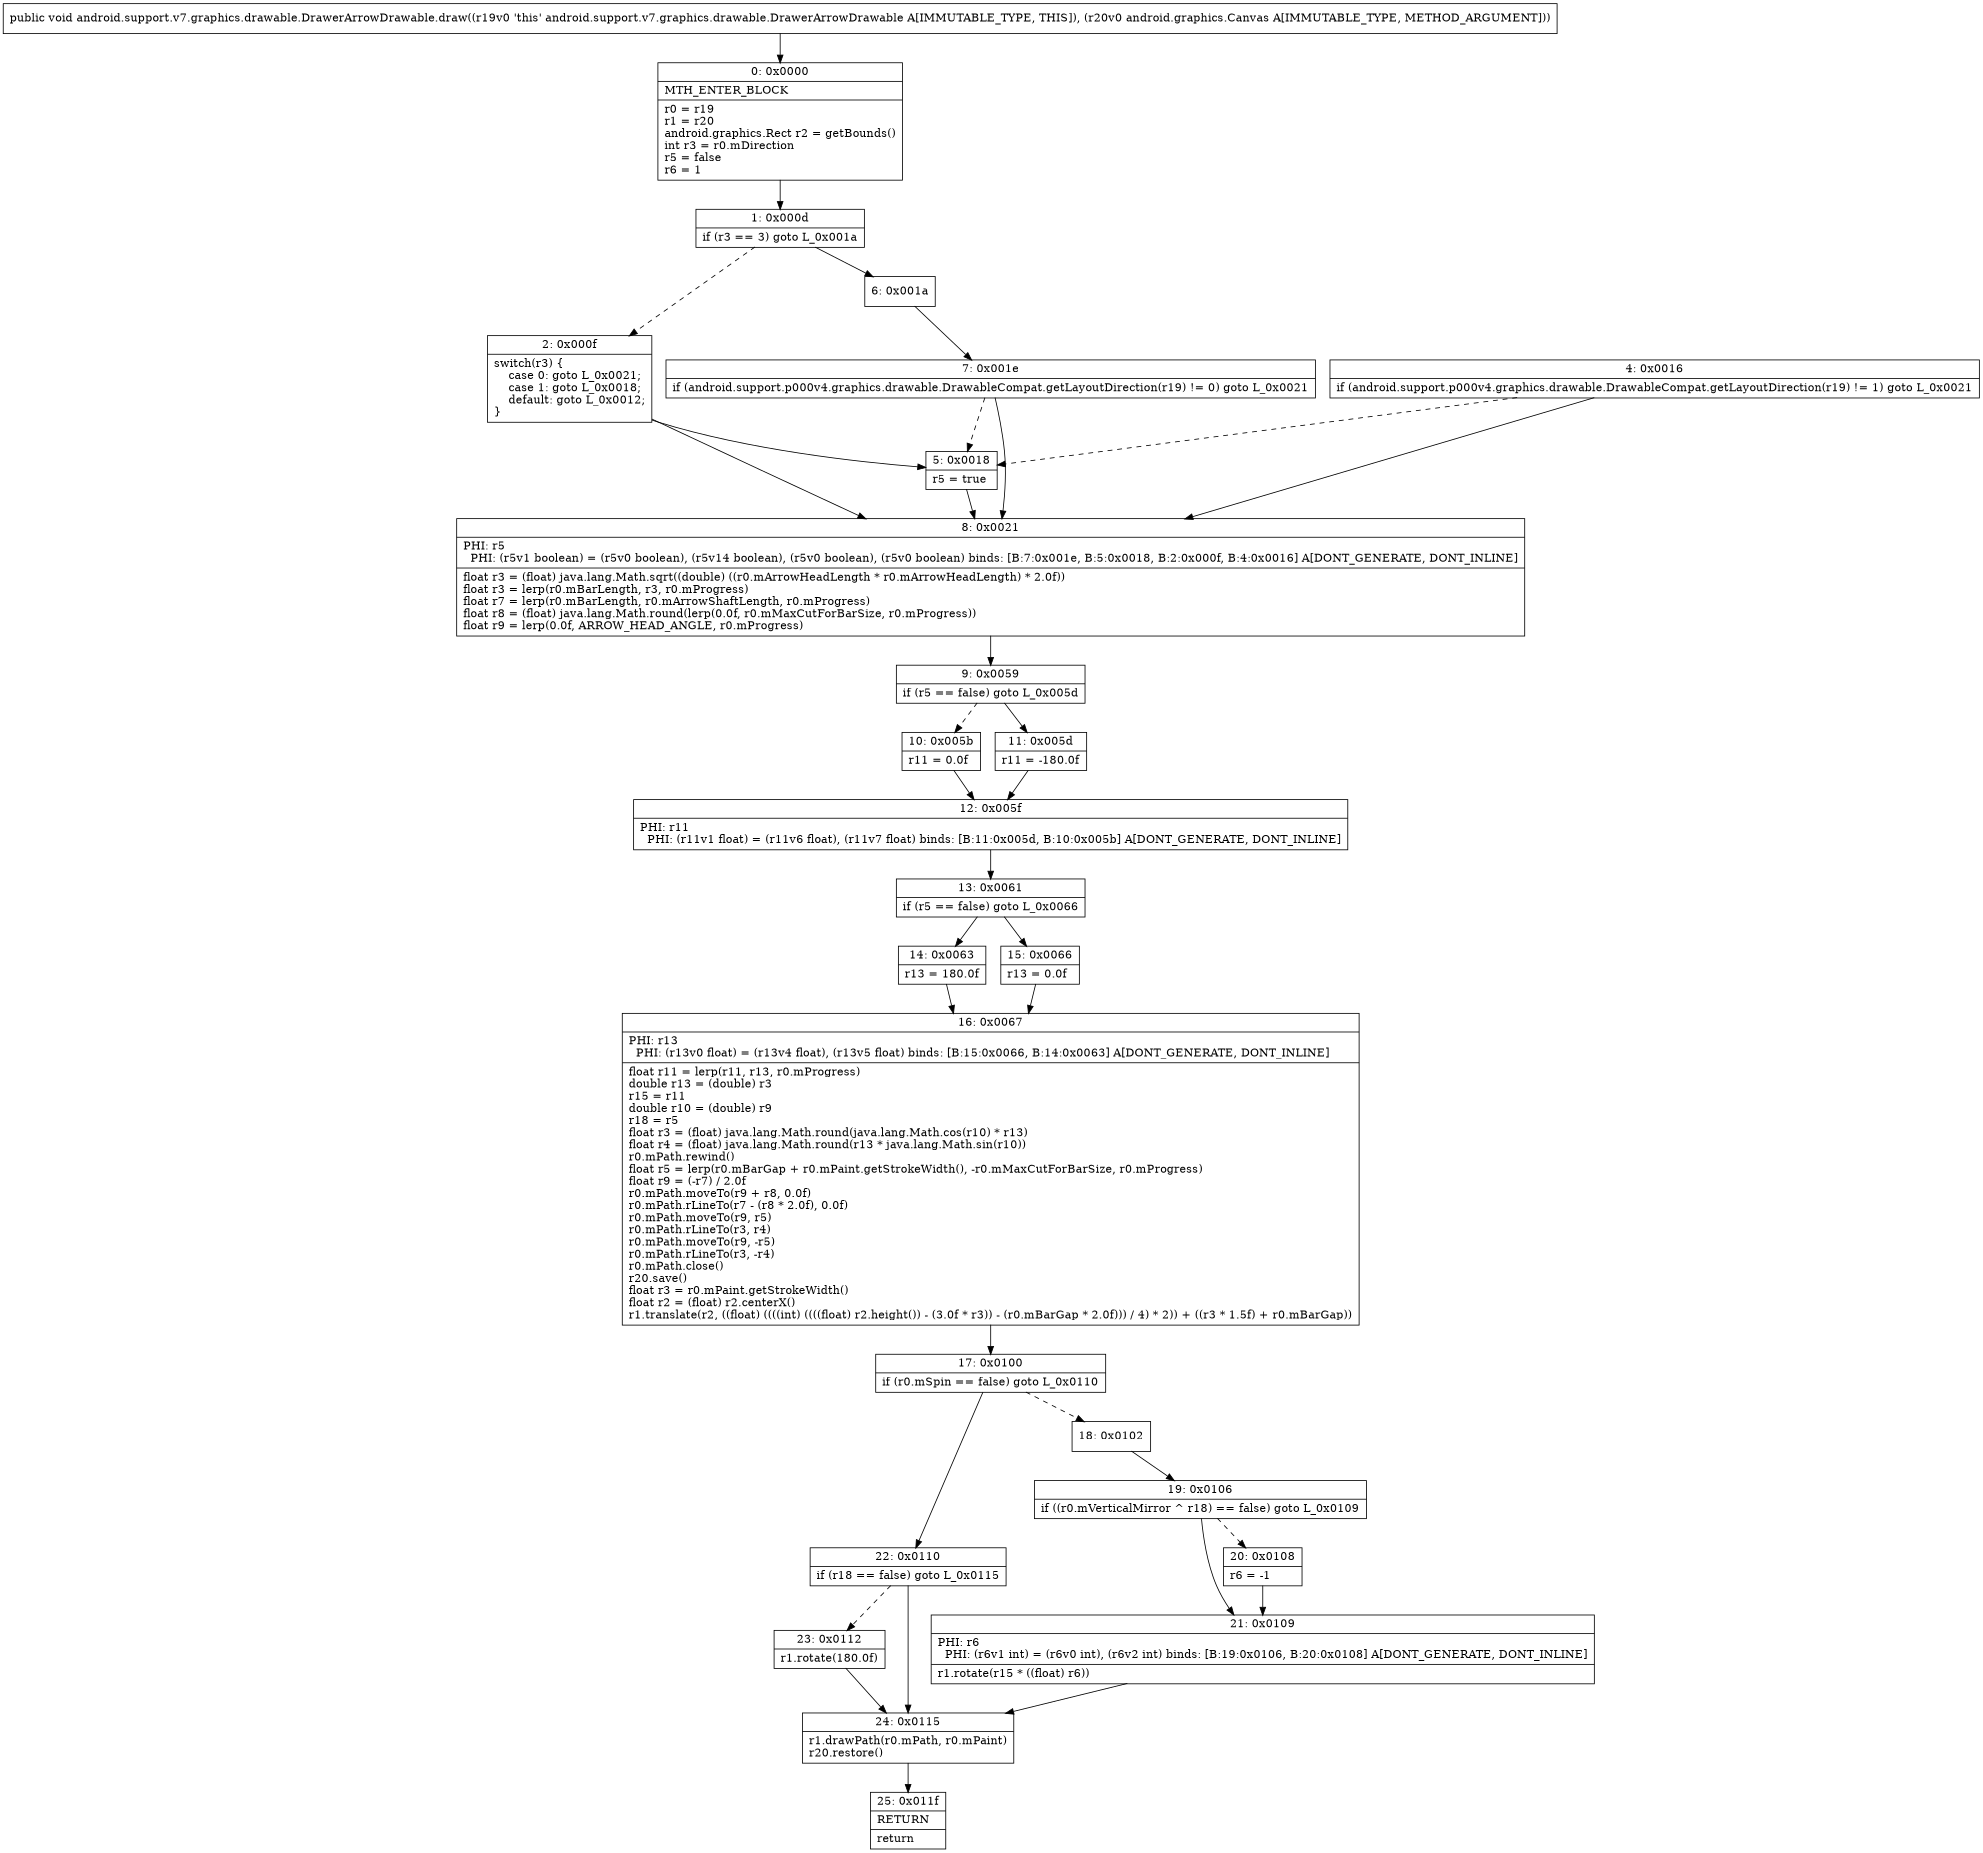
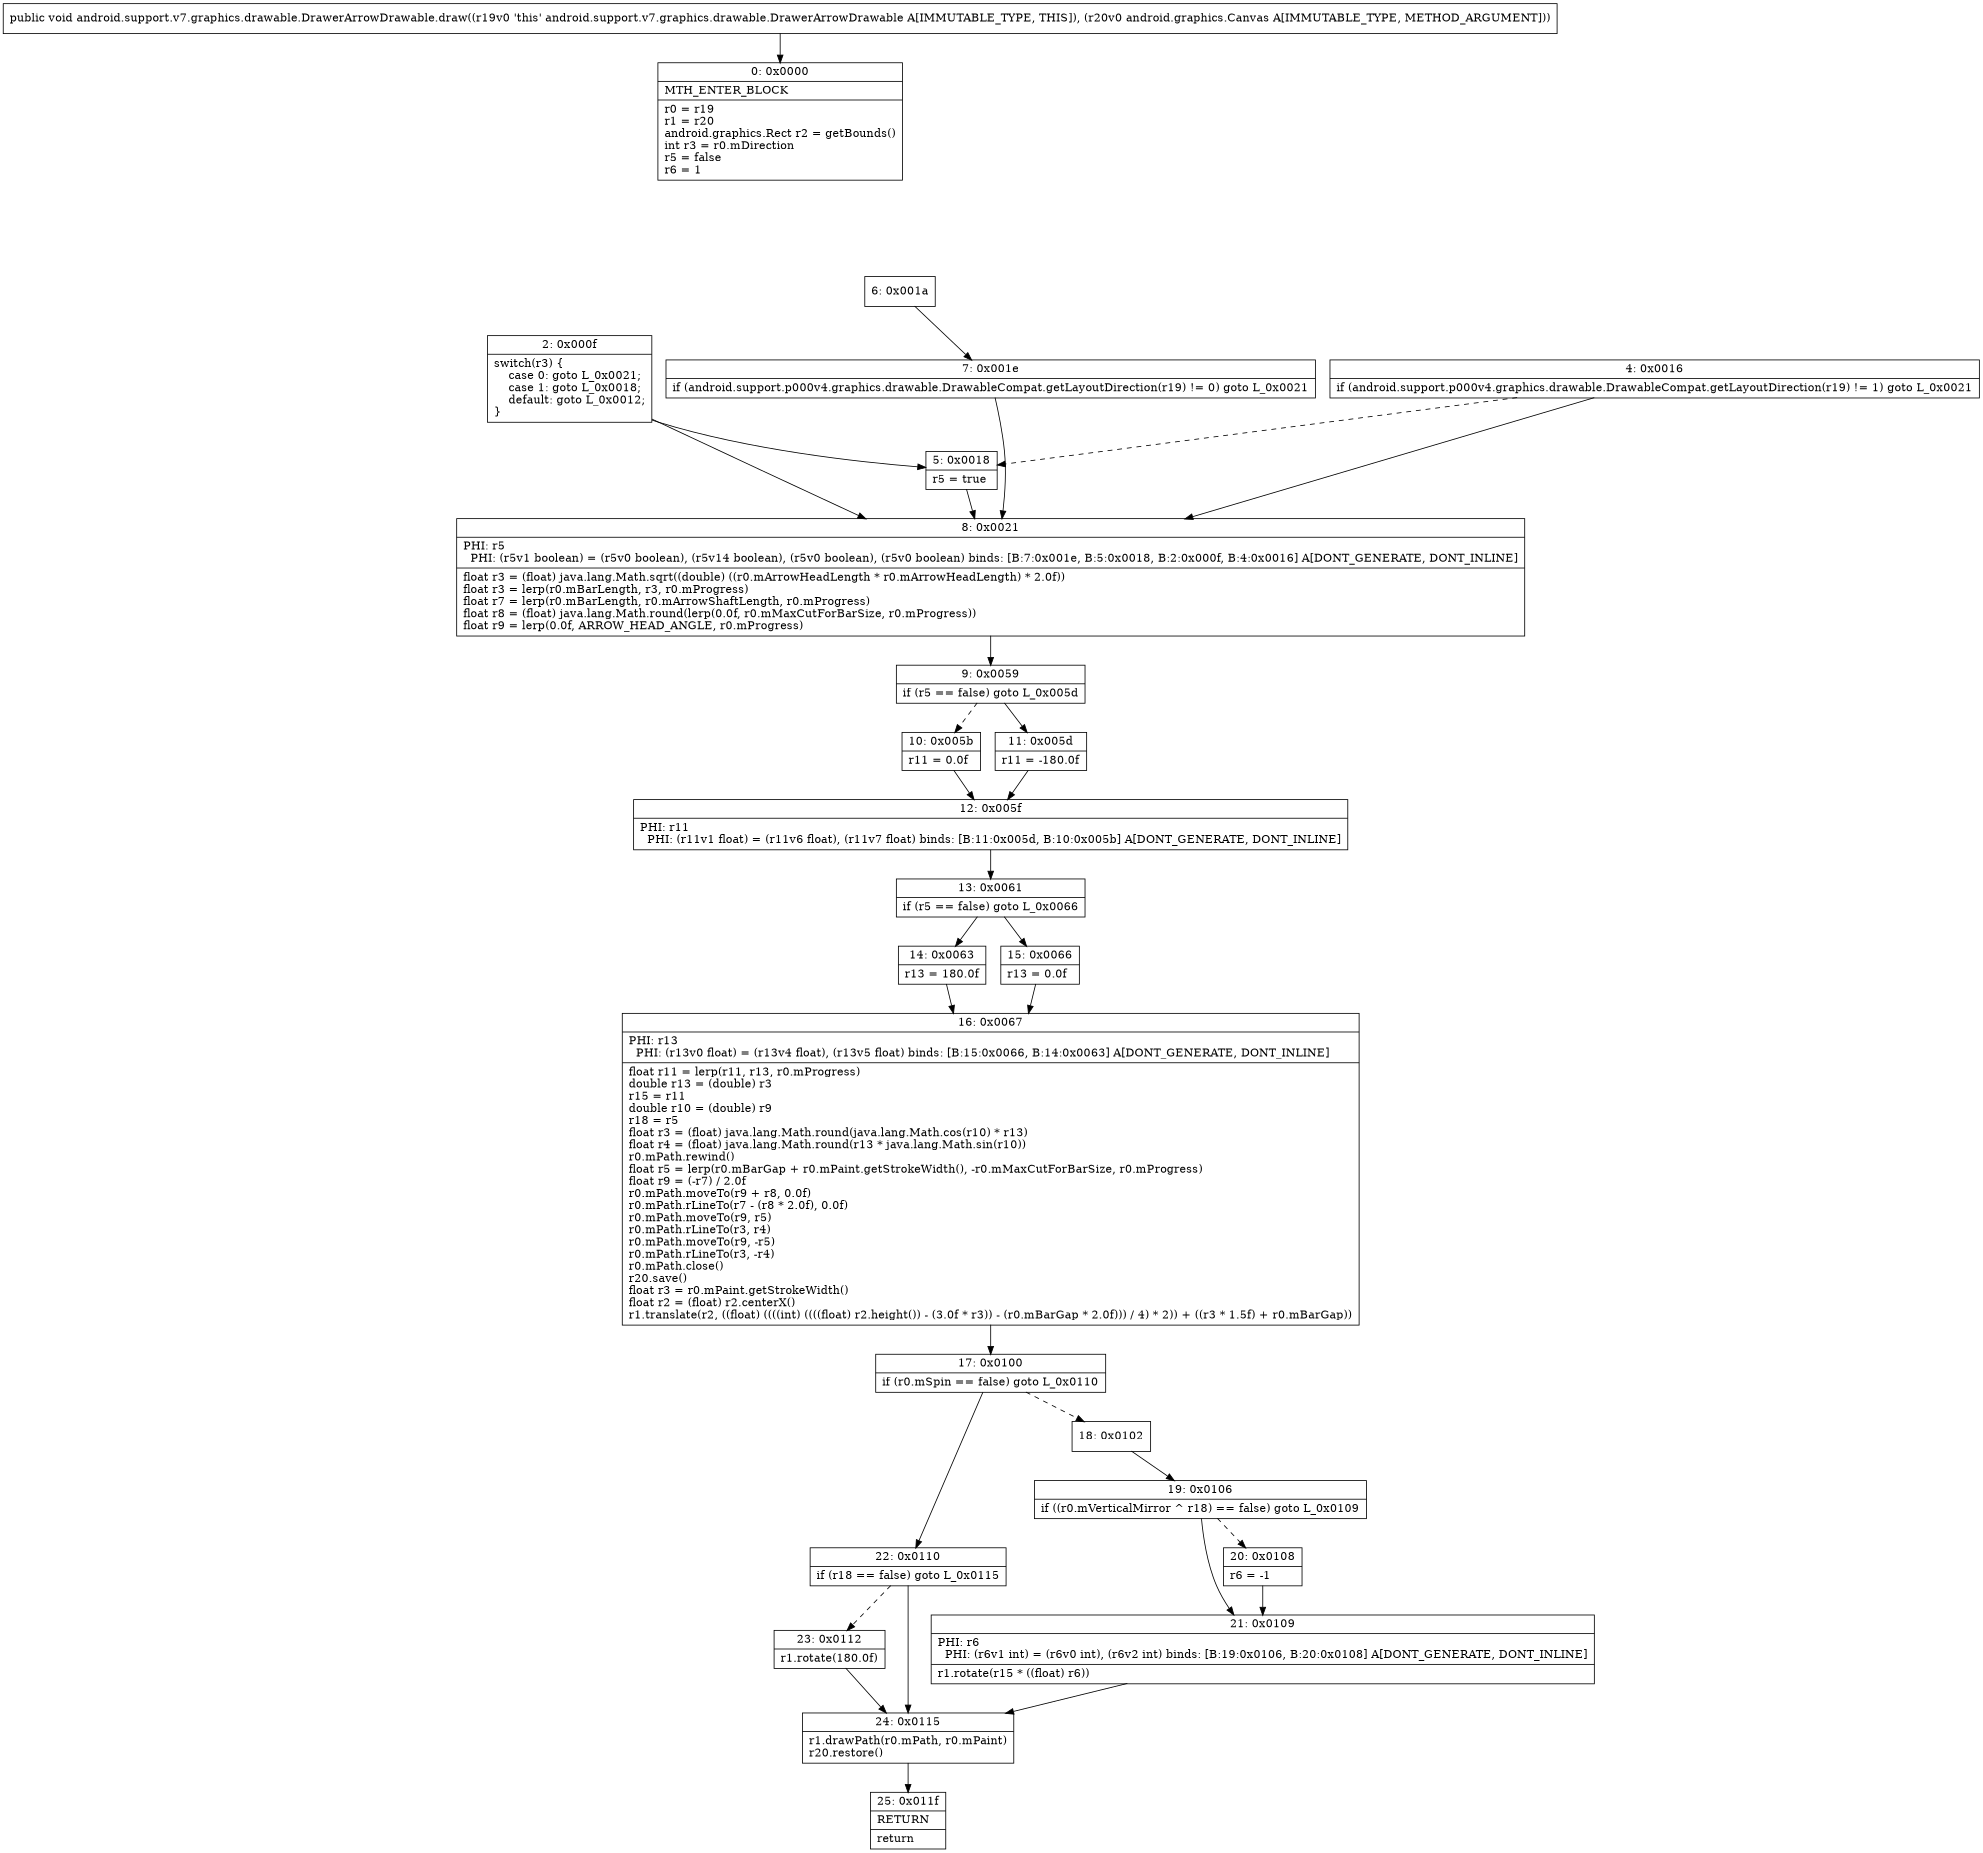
(780, 228) -> none
(977, 421) -> none
